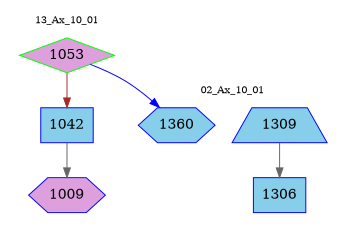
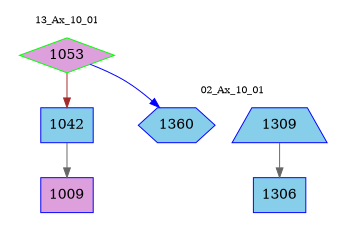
(67, 195) -> (67, 195)
